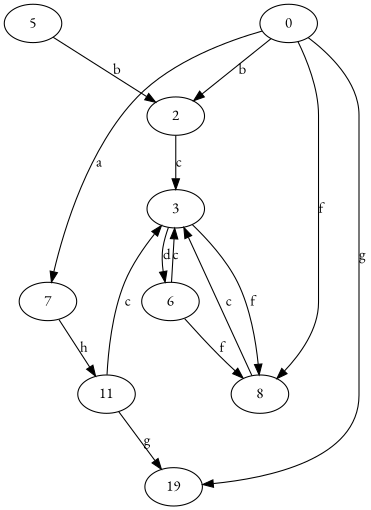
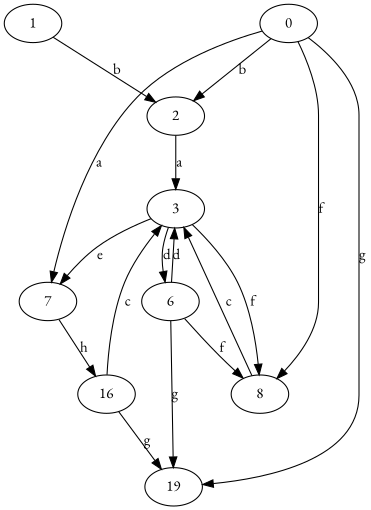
(33, 23) -> (33, 23)
(179, 162) -> (179, 162)
none -> (105, 242)
(176, 255) -> (176, 255)
none -> (172, 389)
(107, 394) -> (107, 394)
